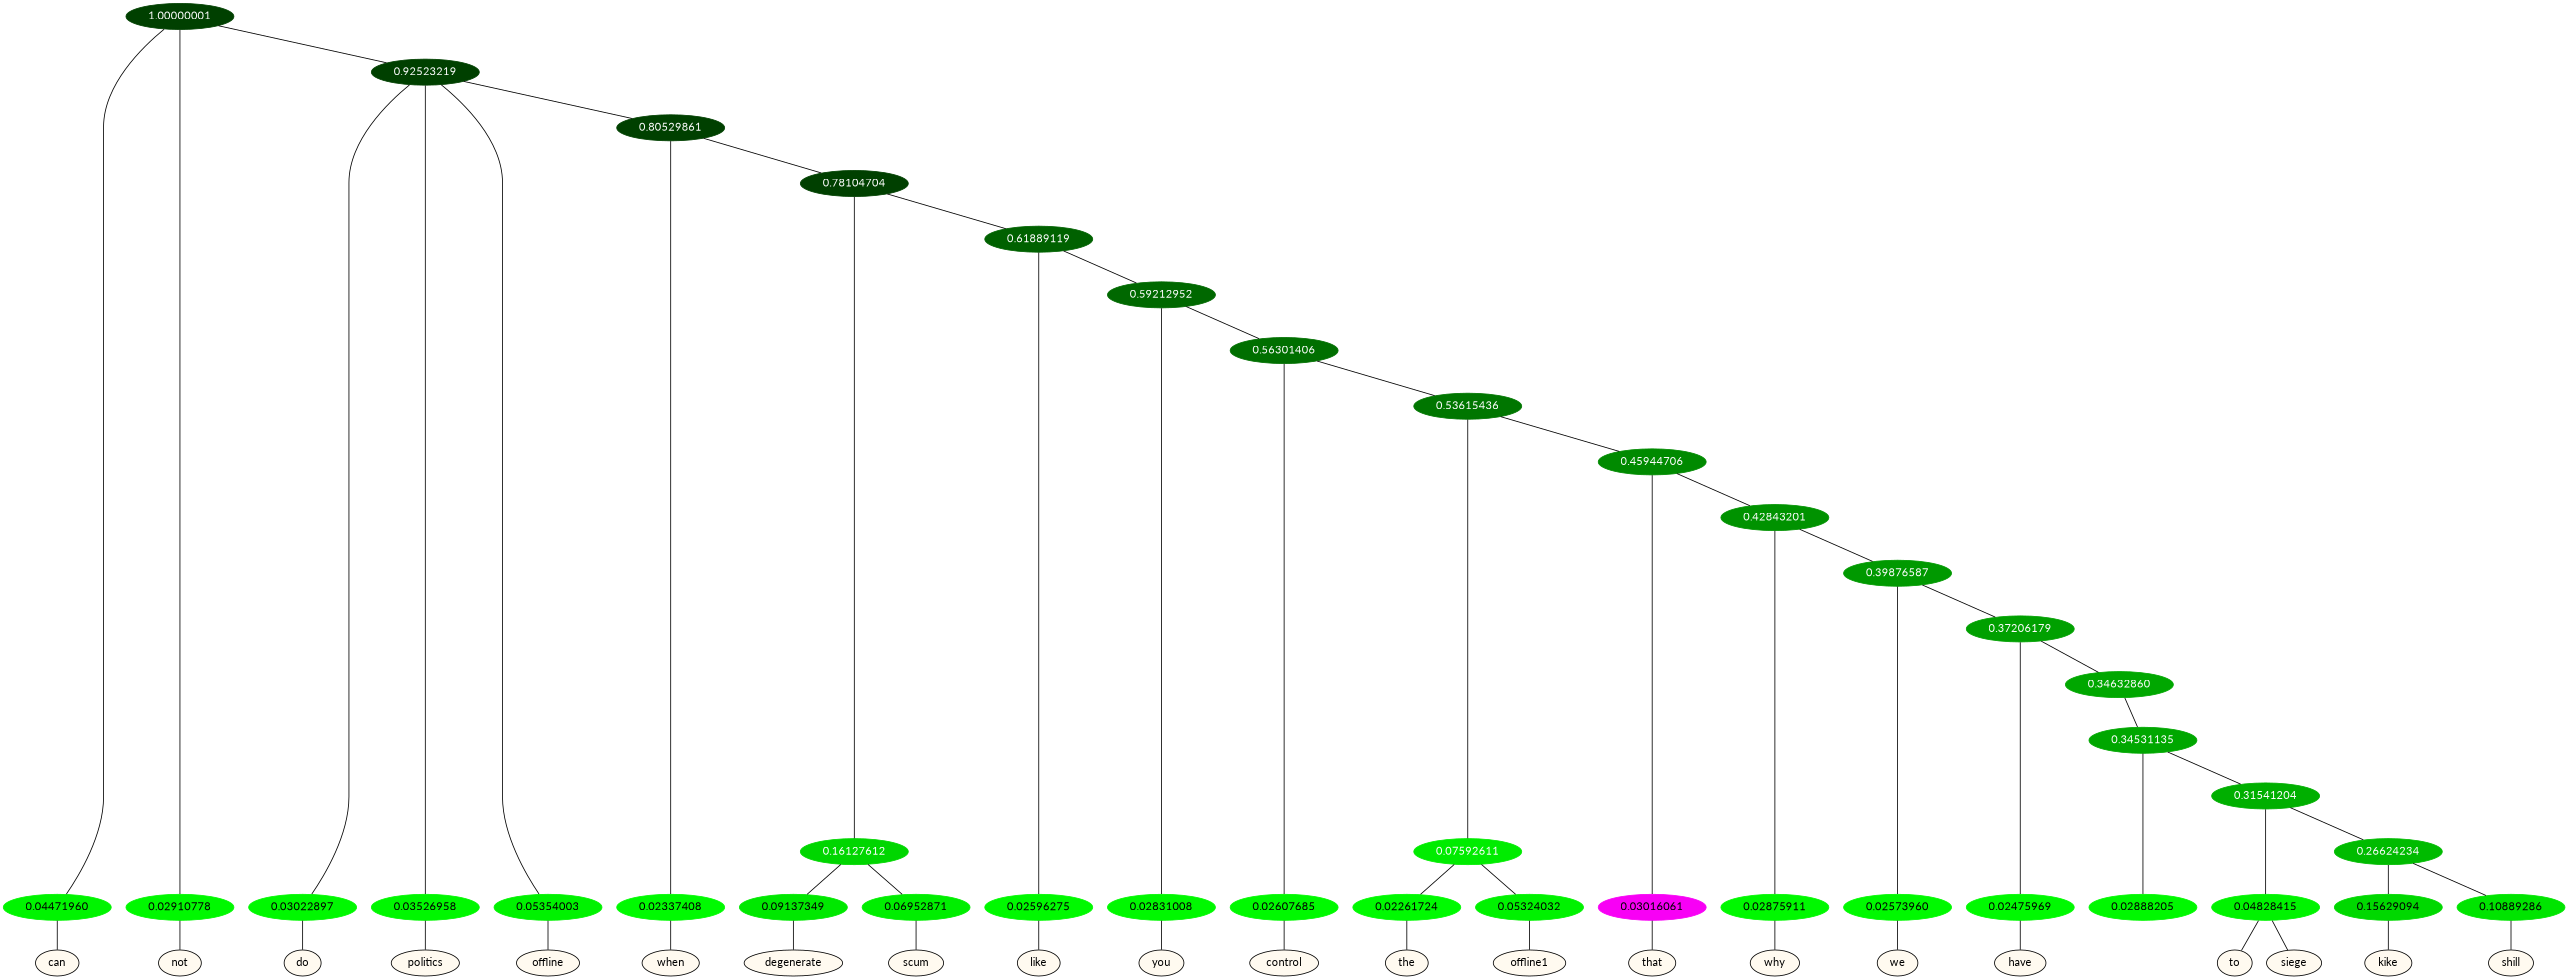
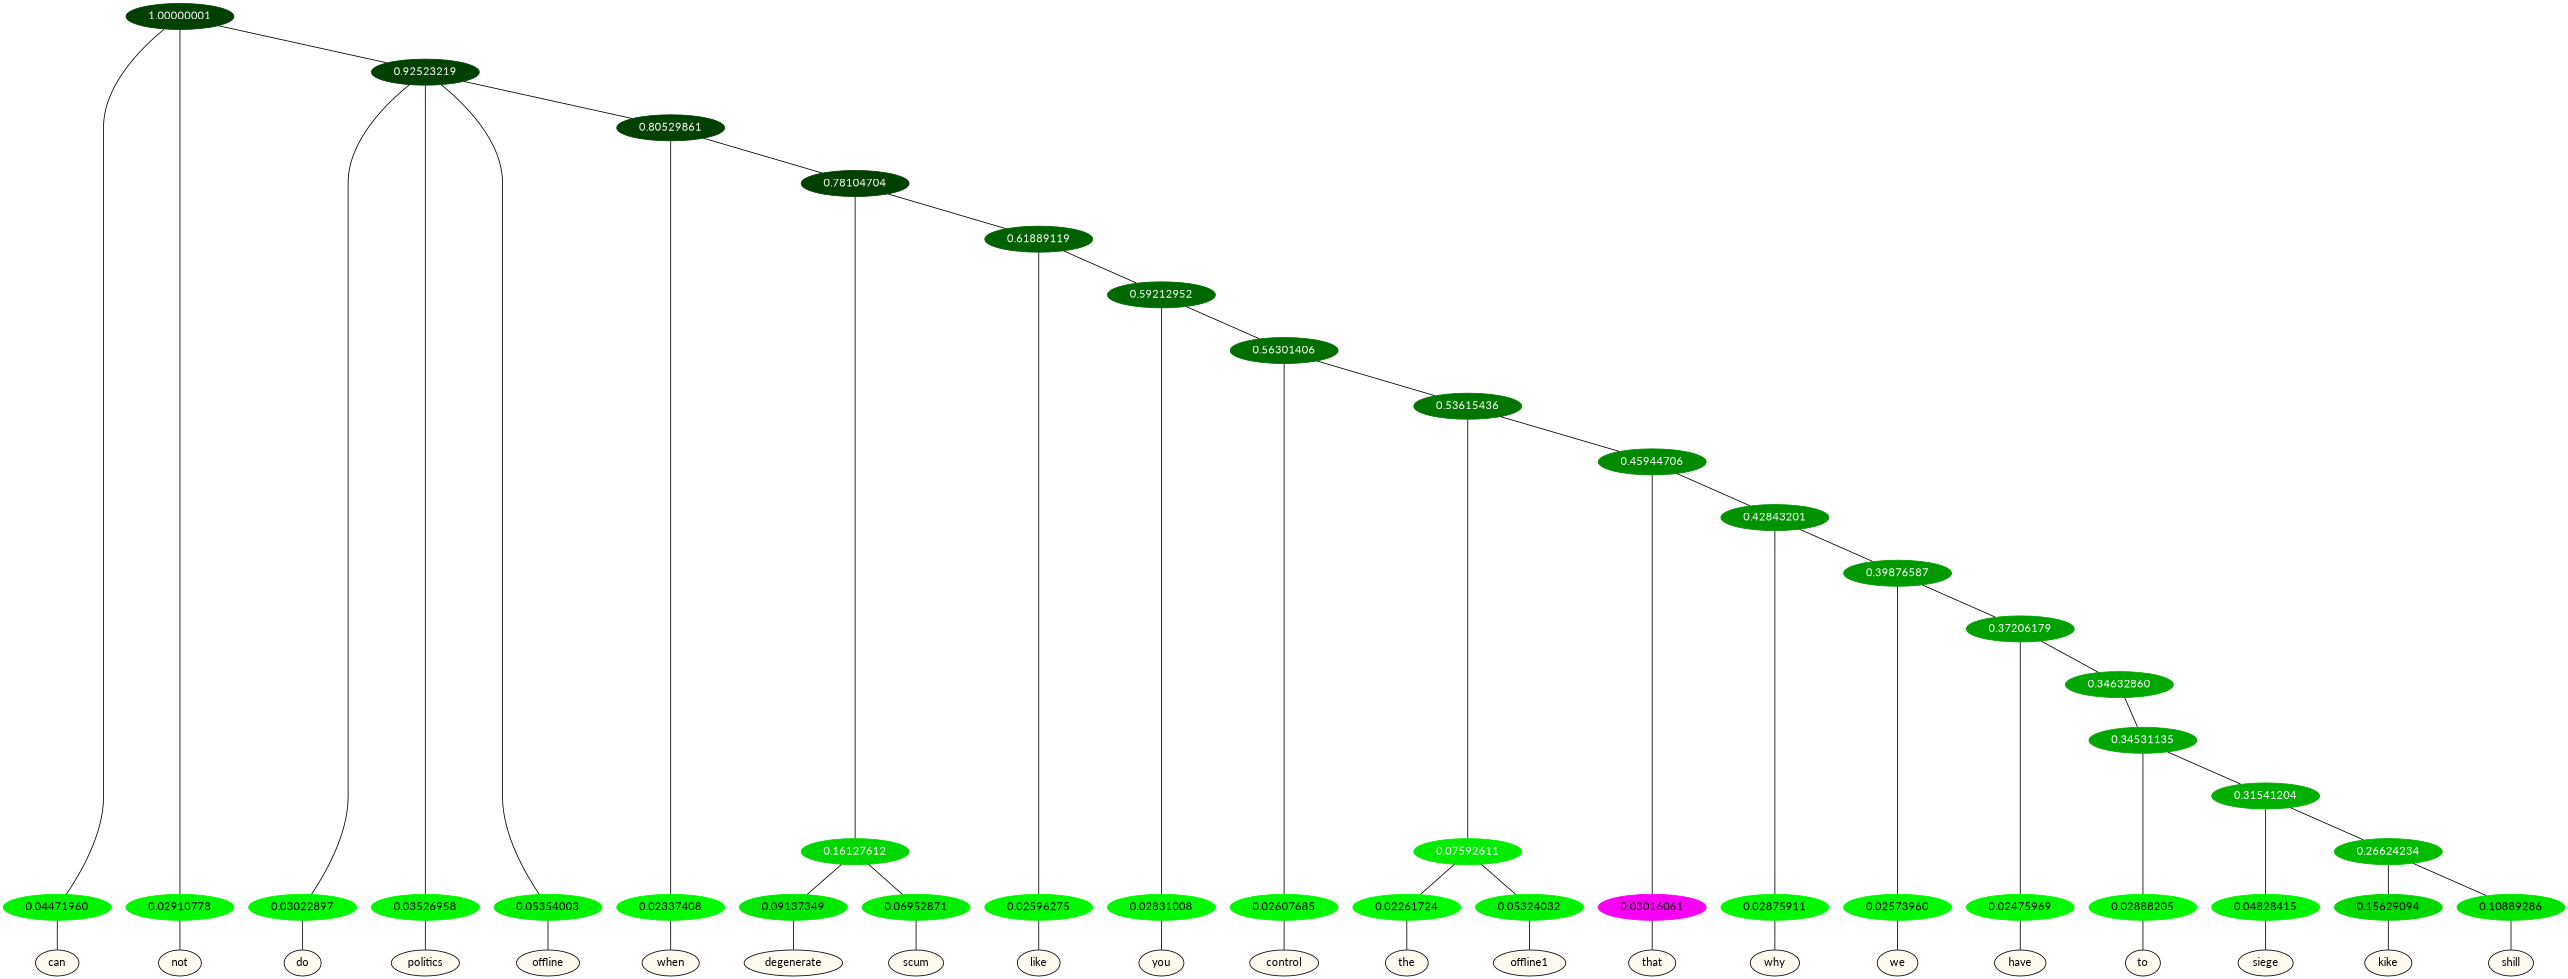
(2250, 936) -> (2143, 935)
